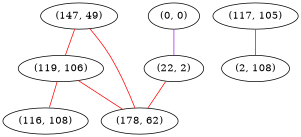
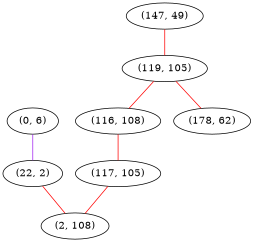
(174, 16) -> (33, 121)
(116, 66) -> none
(61, 69) -> (165, 69)
(157, 95) -> (54, 200)
none -> (118, 147)
